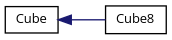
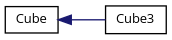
(136, 20) -> (136, 20)
